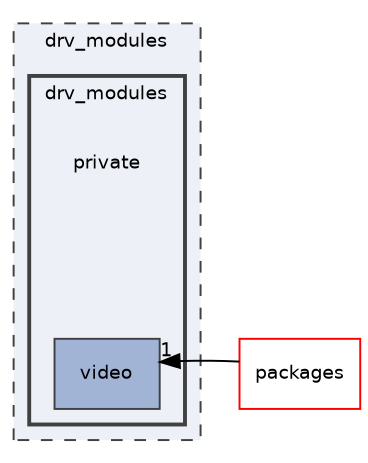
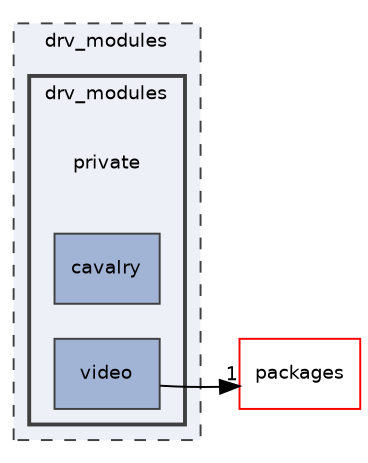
none -> (107, 269)
(213, 361) -> (190, 387)
